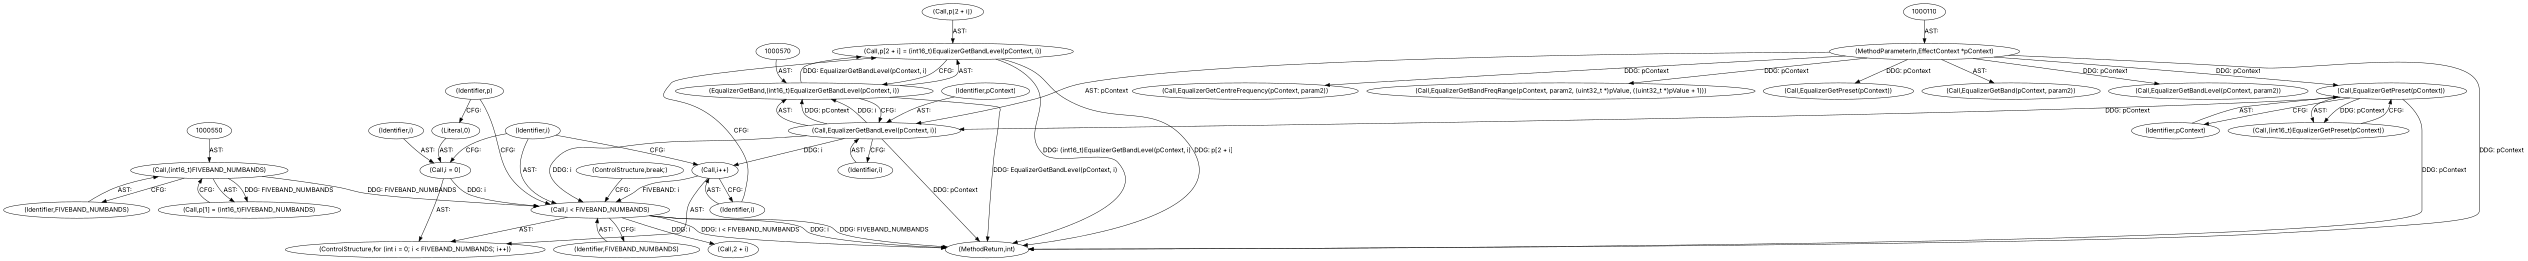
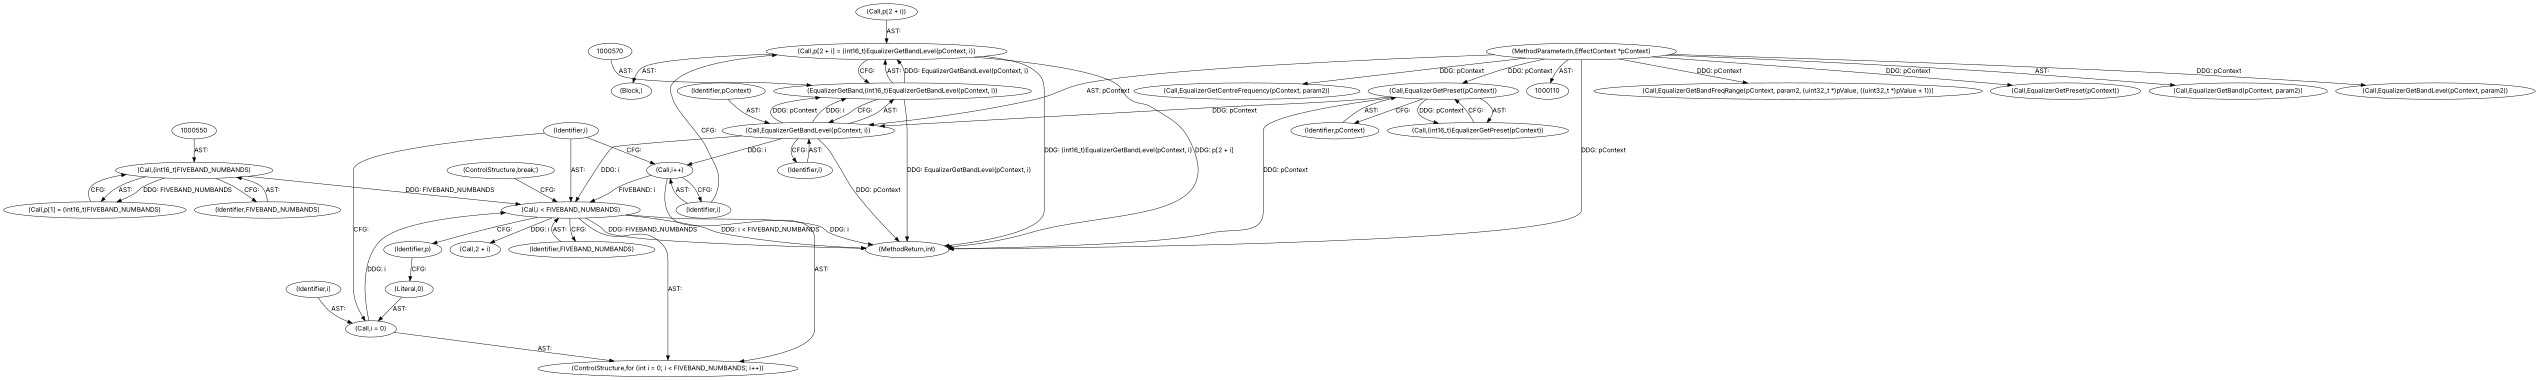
(1924, 29) -> (1559, 68)
none -> (631, 91)
(502, 159) -> (487, 229)
